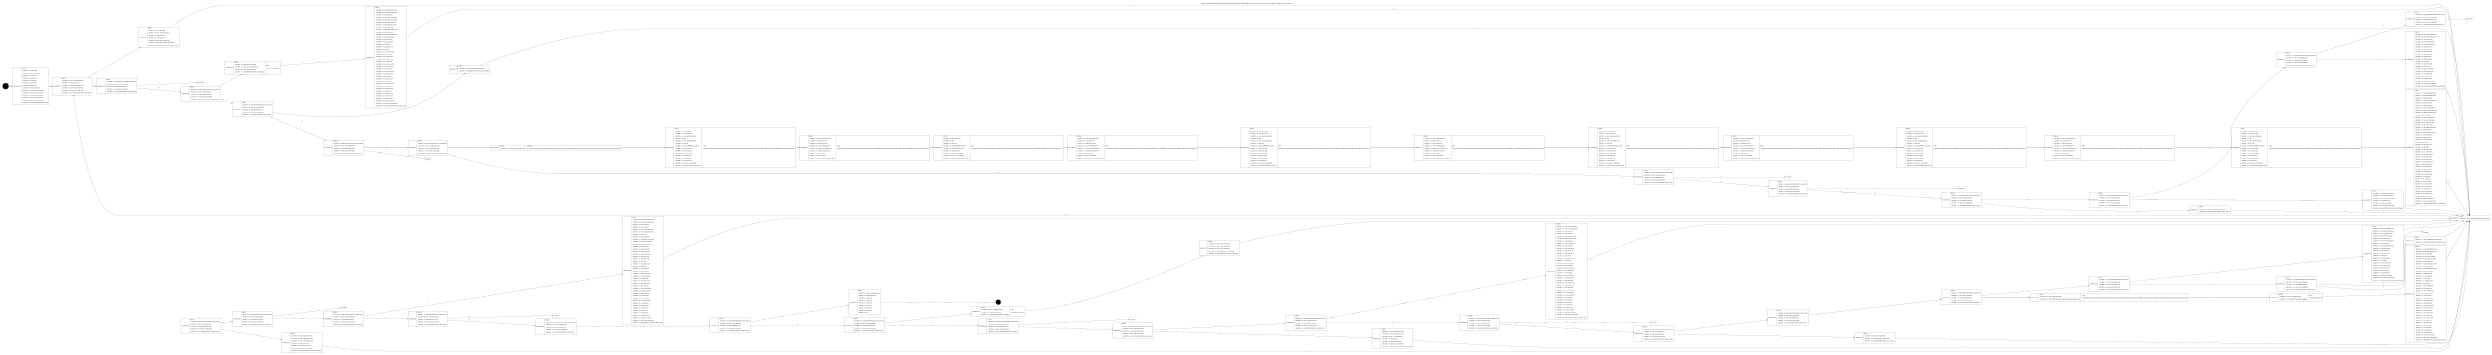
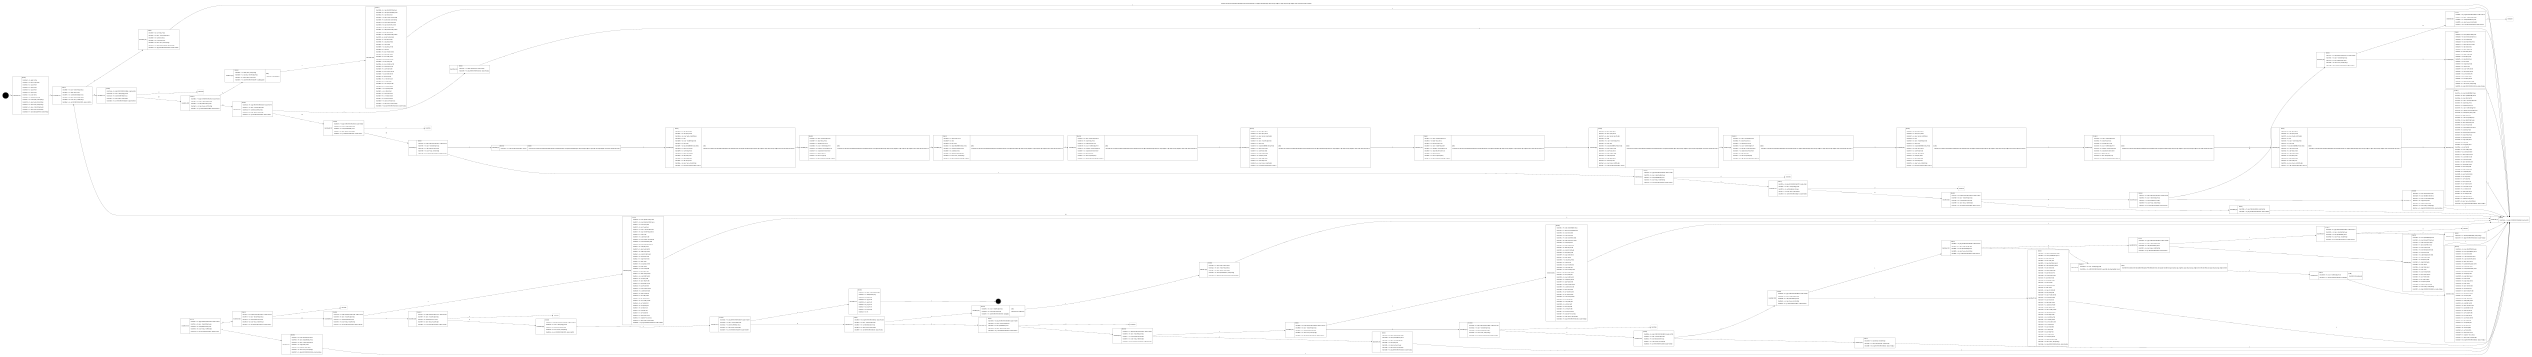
none -> (2048, 298)
